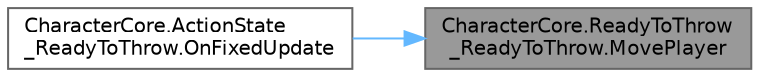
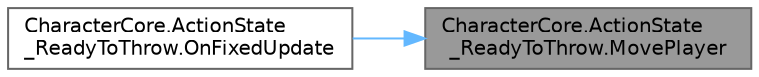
(588, 38) -> (588, 38)
